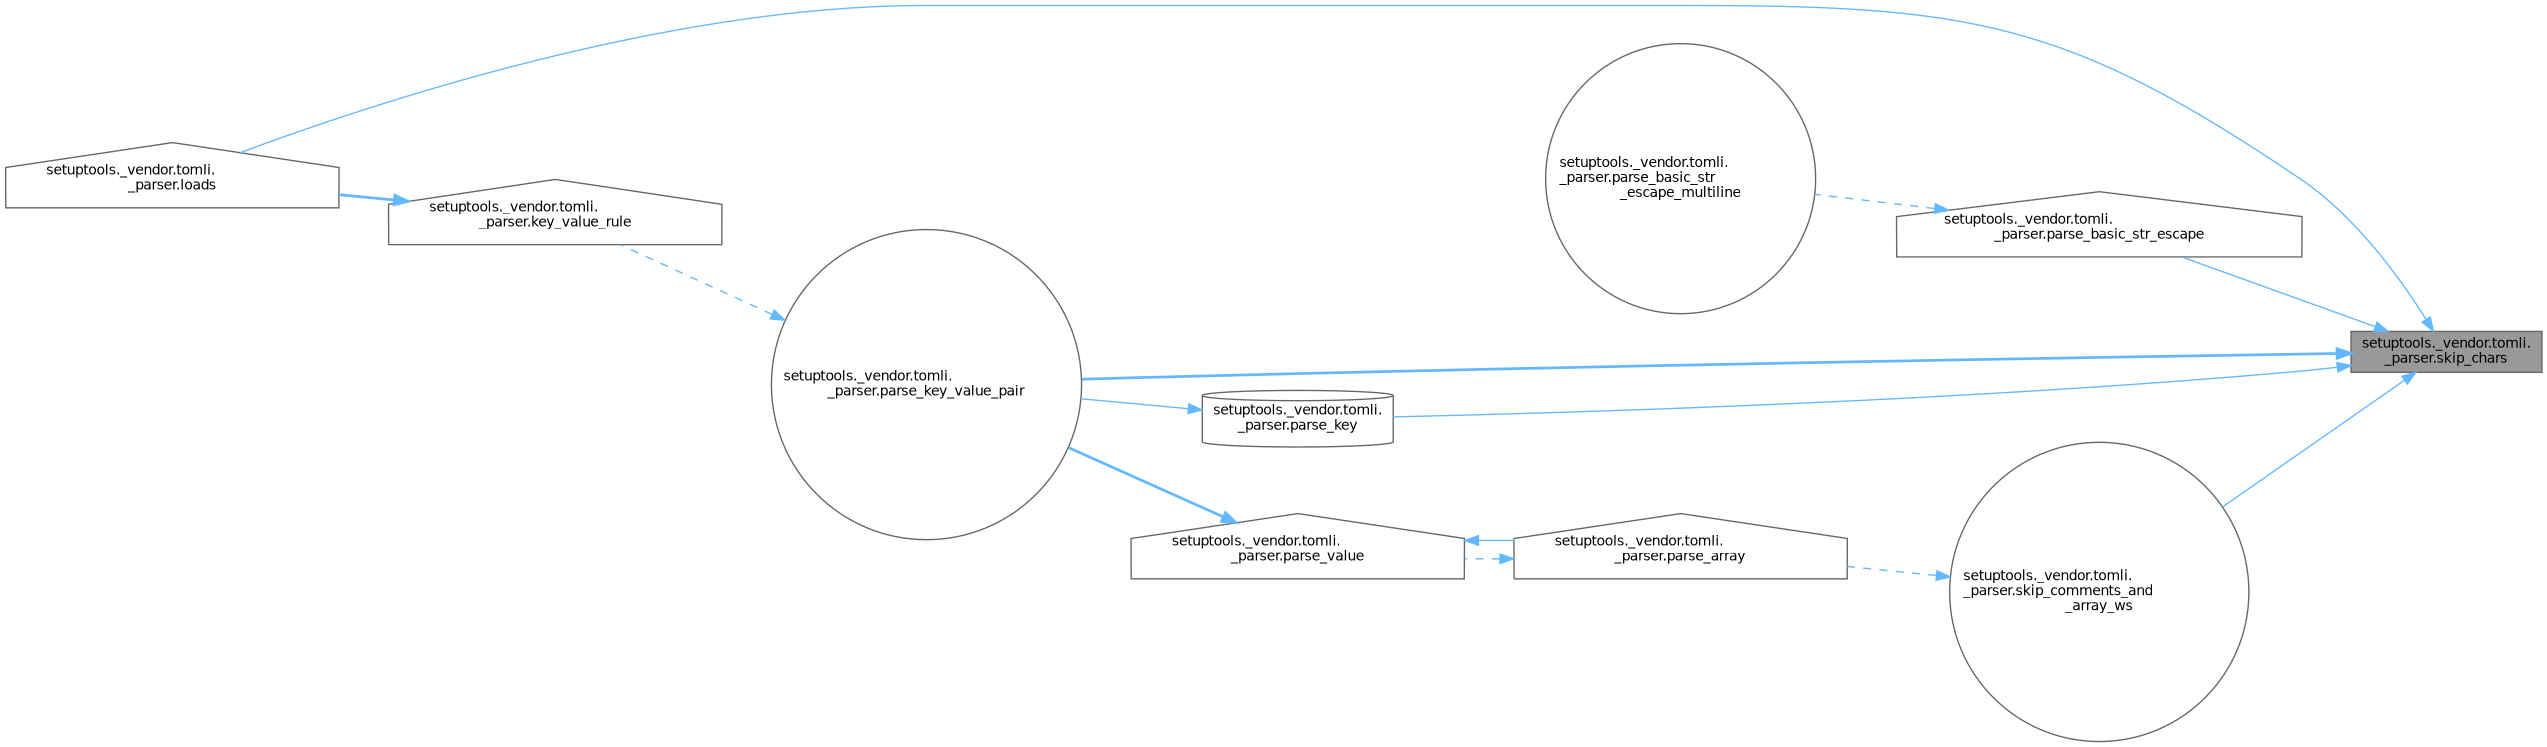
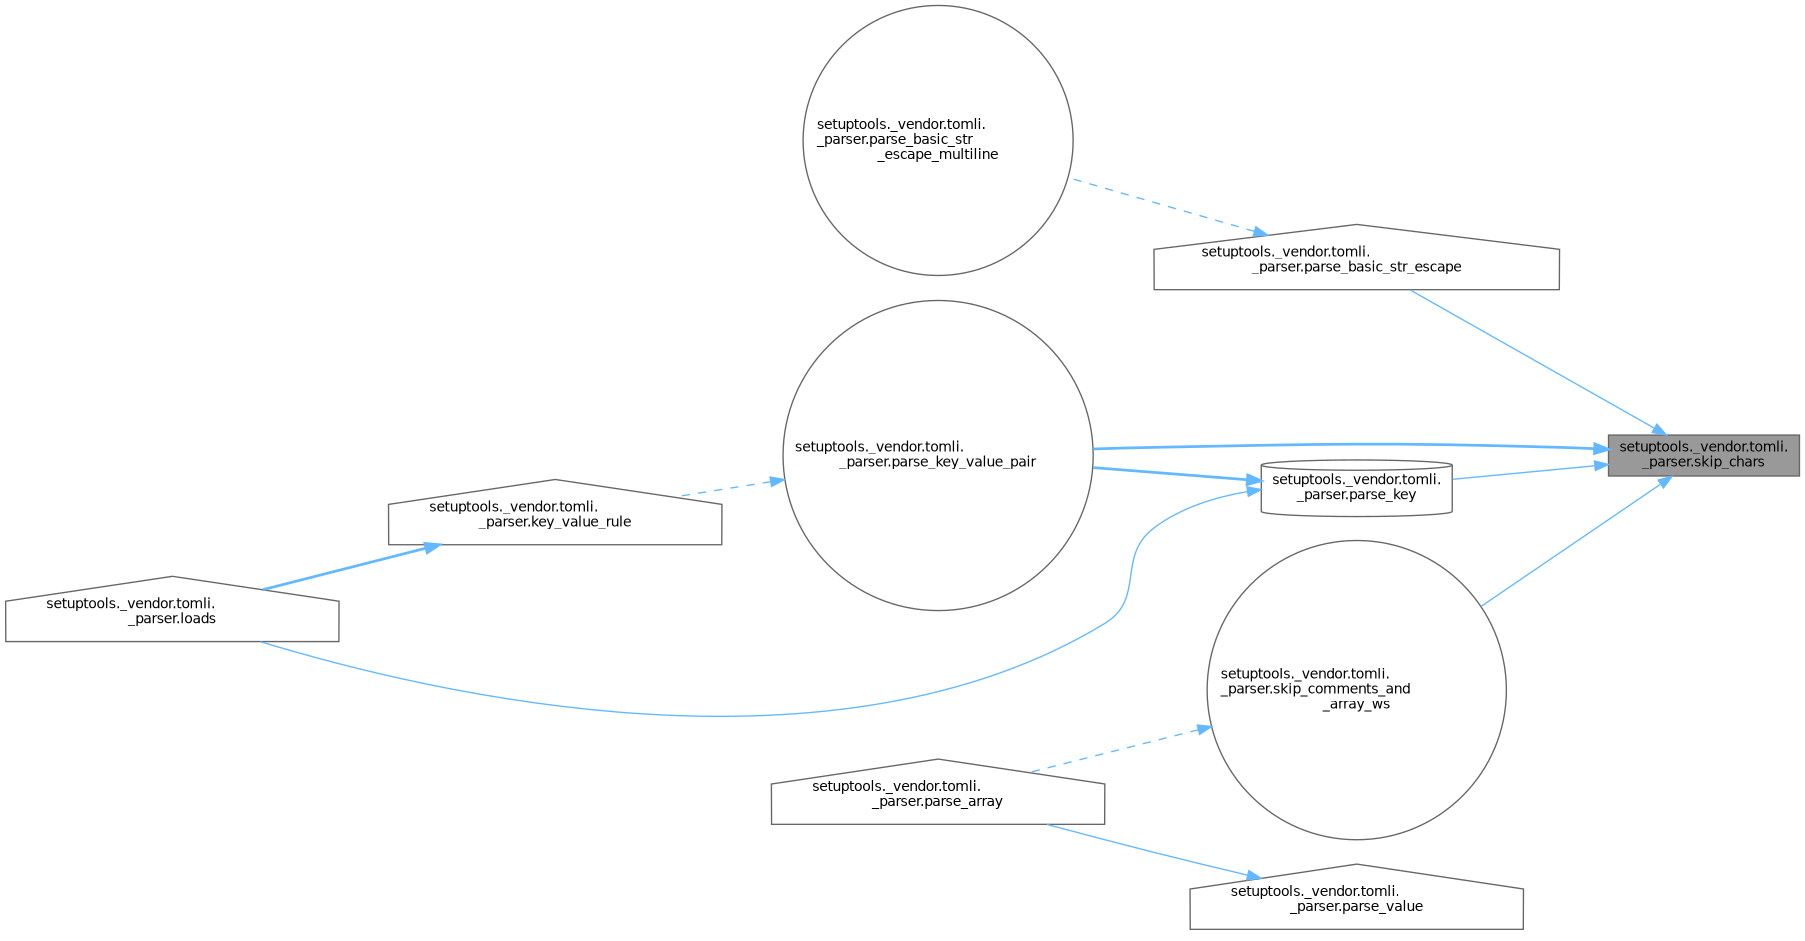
(1375, 5) -> (793, 713)
(1135, 404) -> (1170, 474)
(1146, 482) -> none
(1482, 559) -> none
